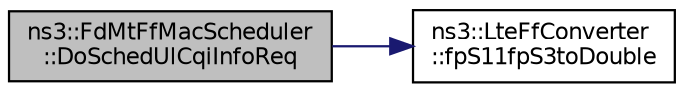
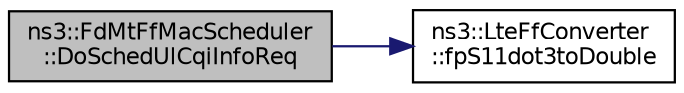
(544, 46) -> (544, 46)
